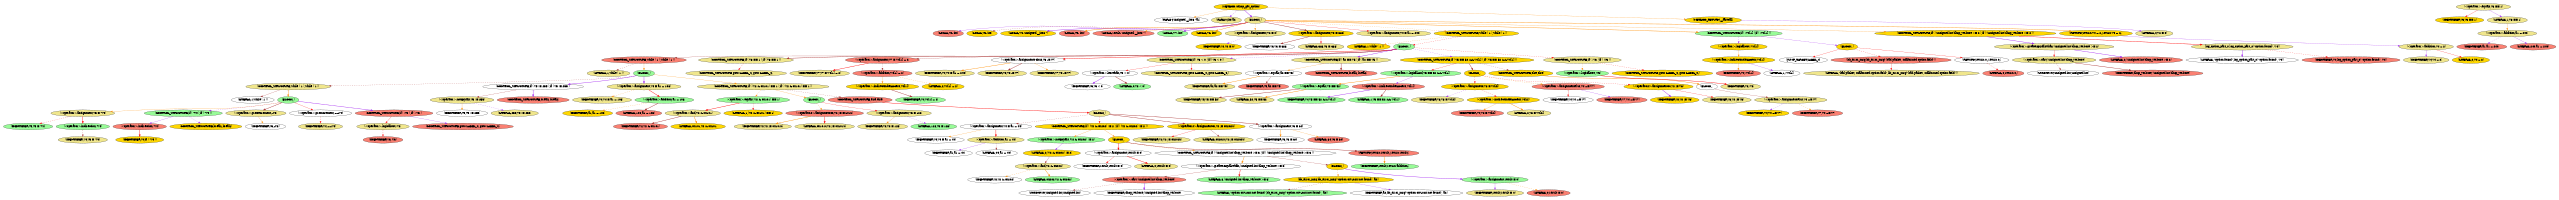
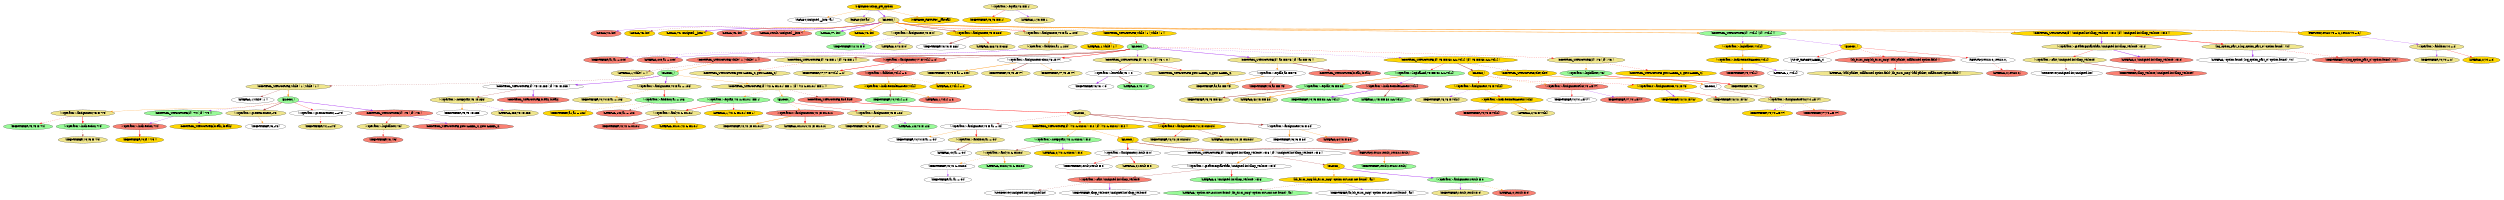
(1941, 23) -> (904, 40)
(2507, 26) -> (1050, 39)
(1219, 47) -> (849, 47)
none -> (940, 100)
(652, 106) -> (642, 106)
(973, 146) -> (948, 172)
(996, 146) -> (964, 146)
(1048, 159) -> (1033, 146)
(1385, 166) -> (1384, 166)
